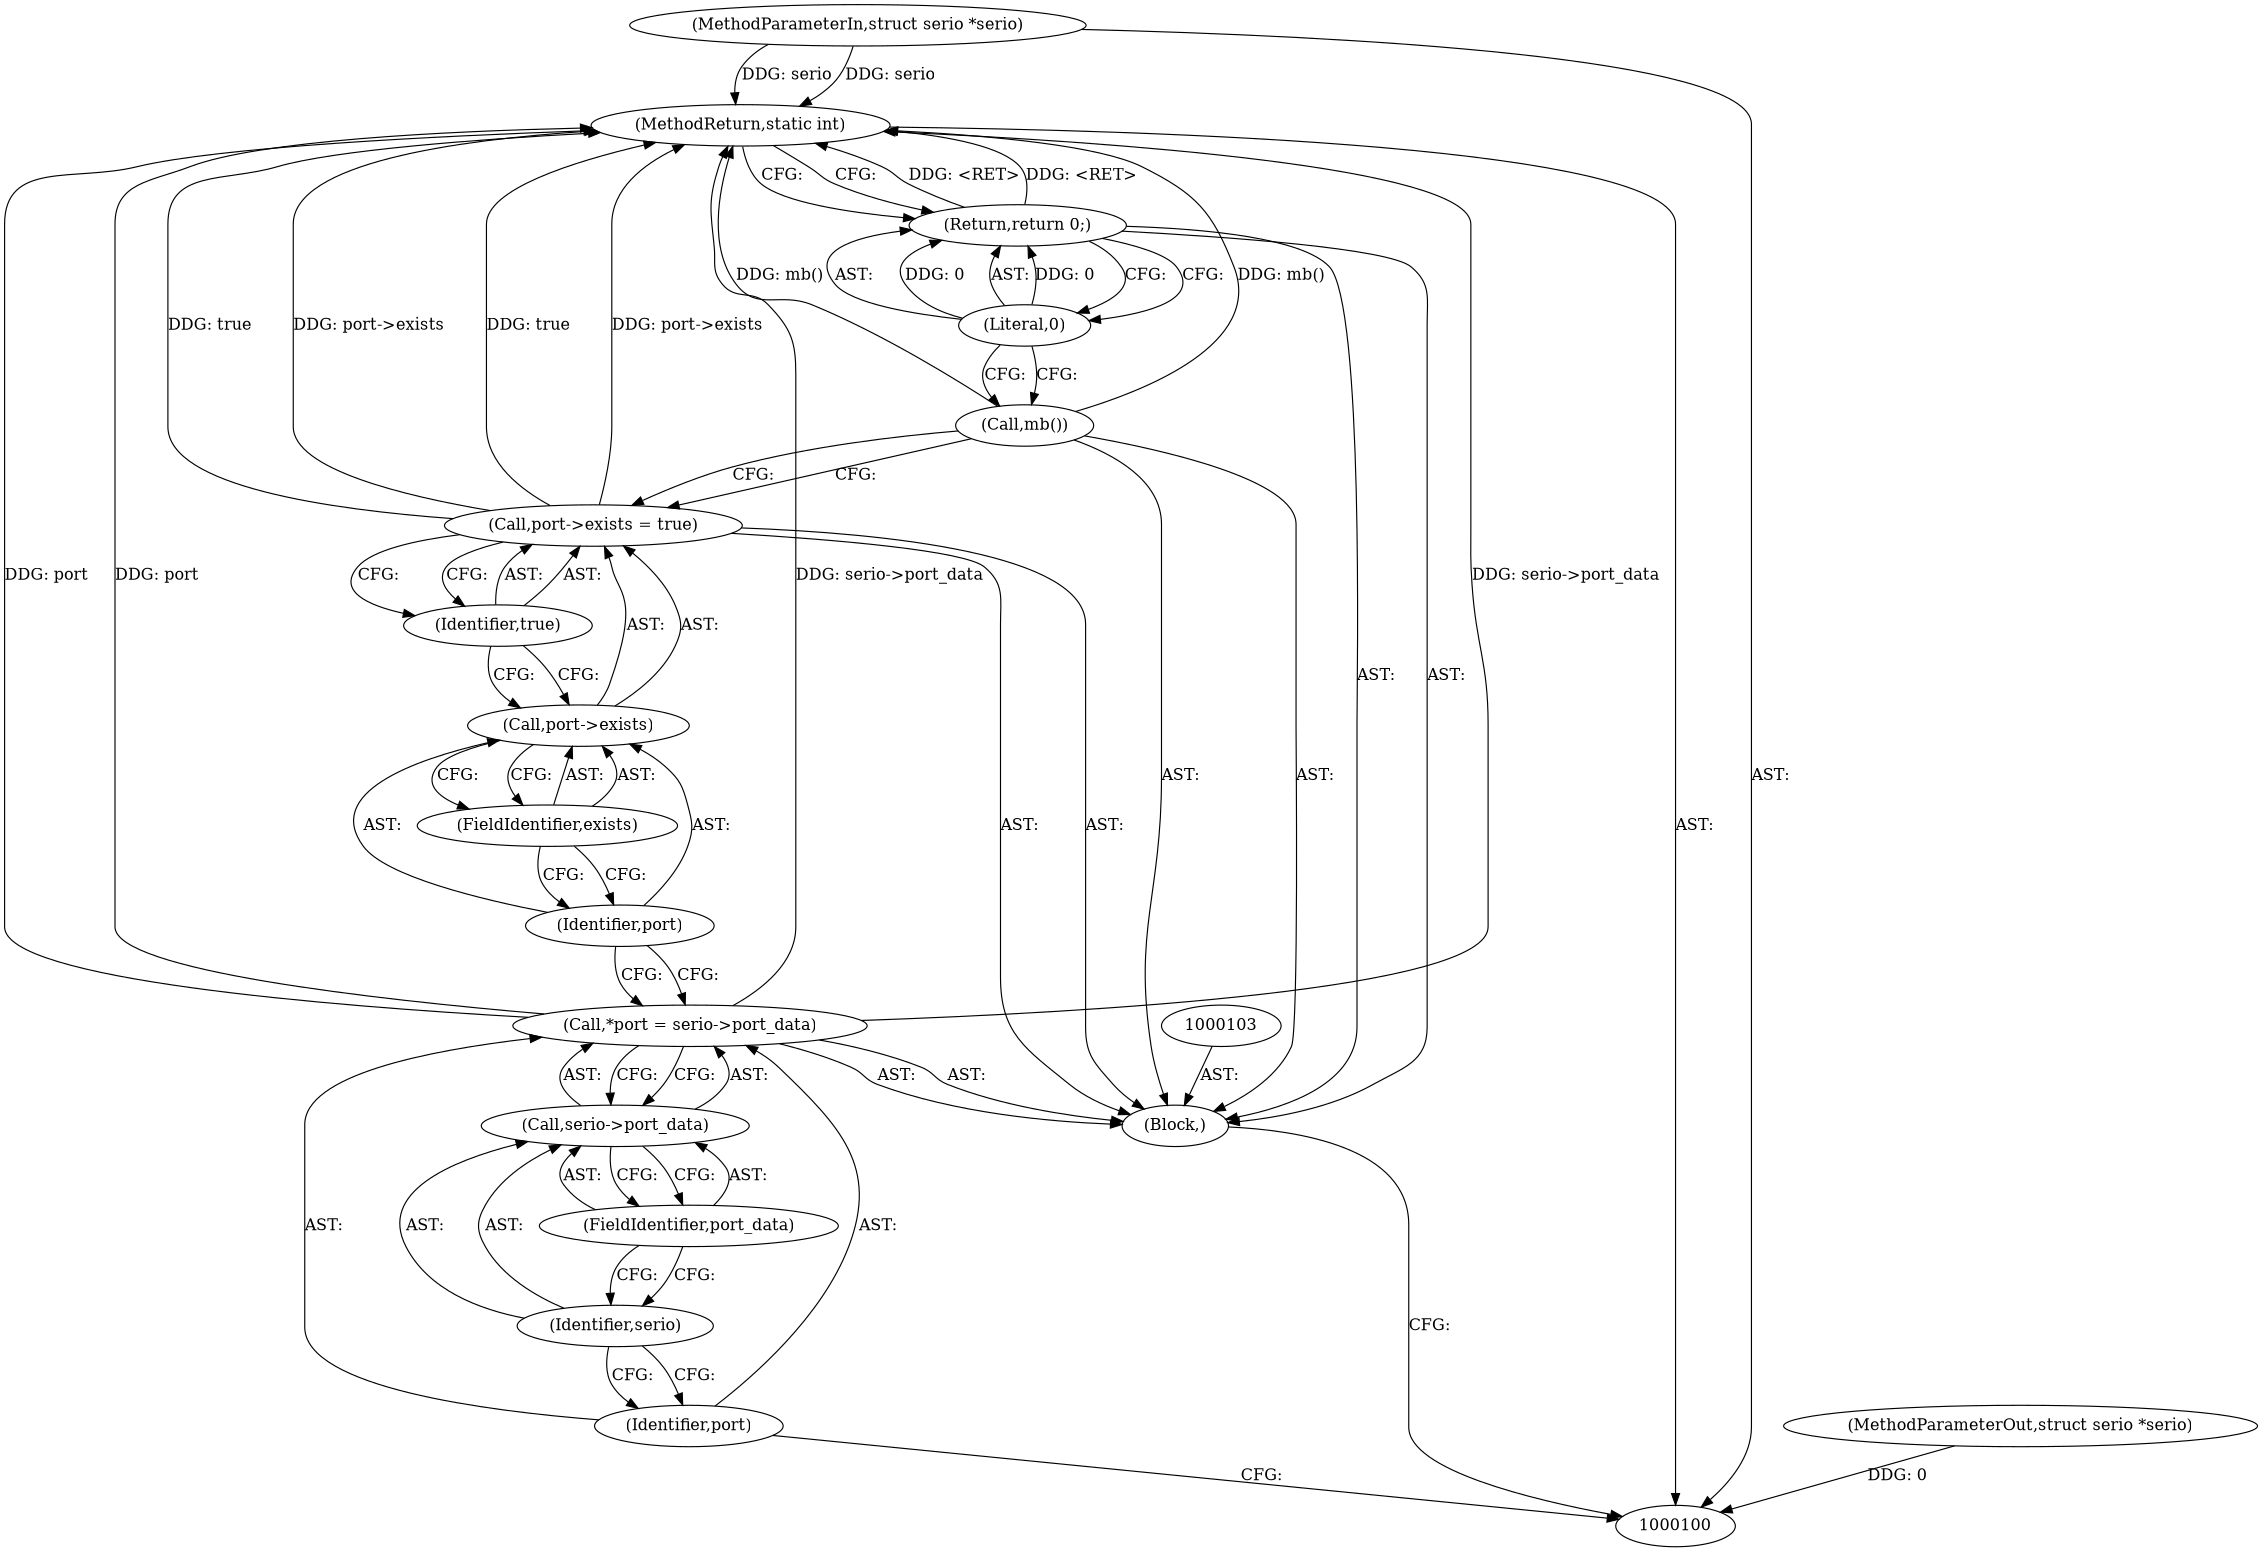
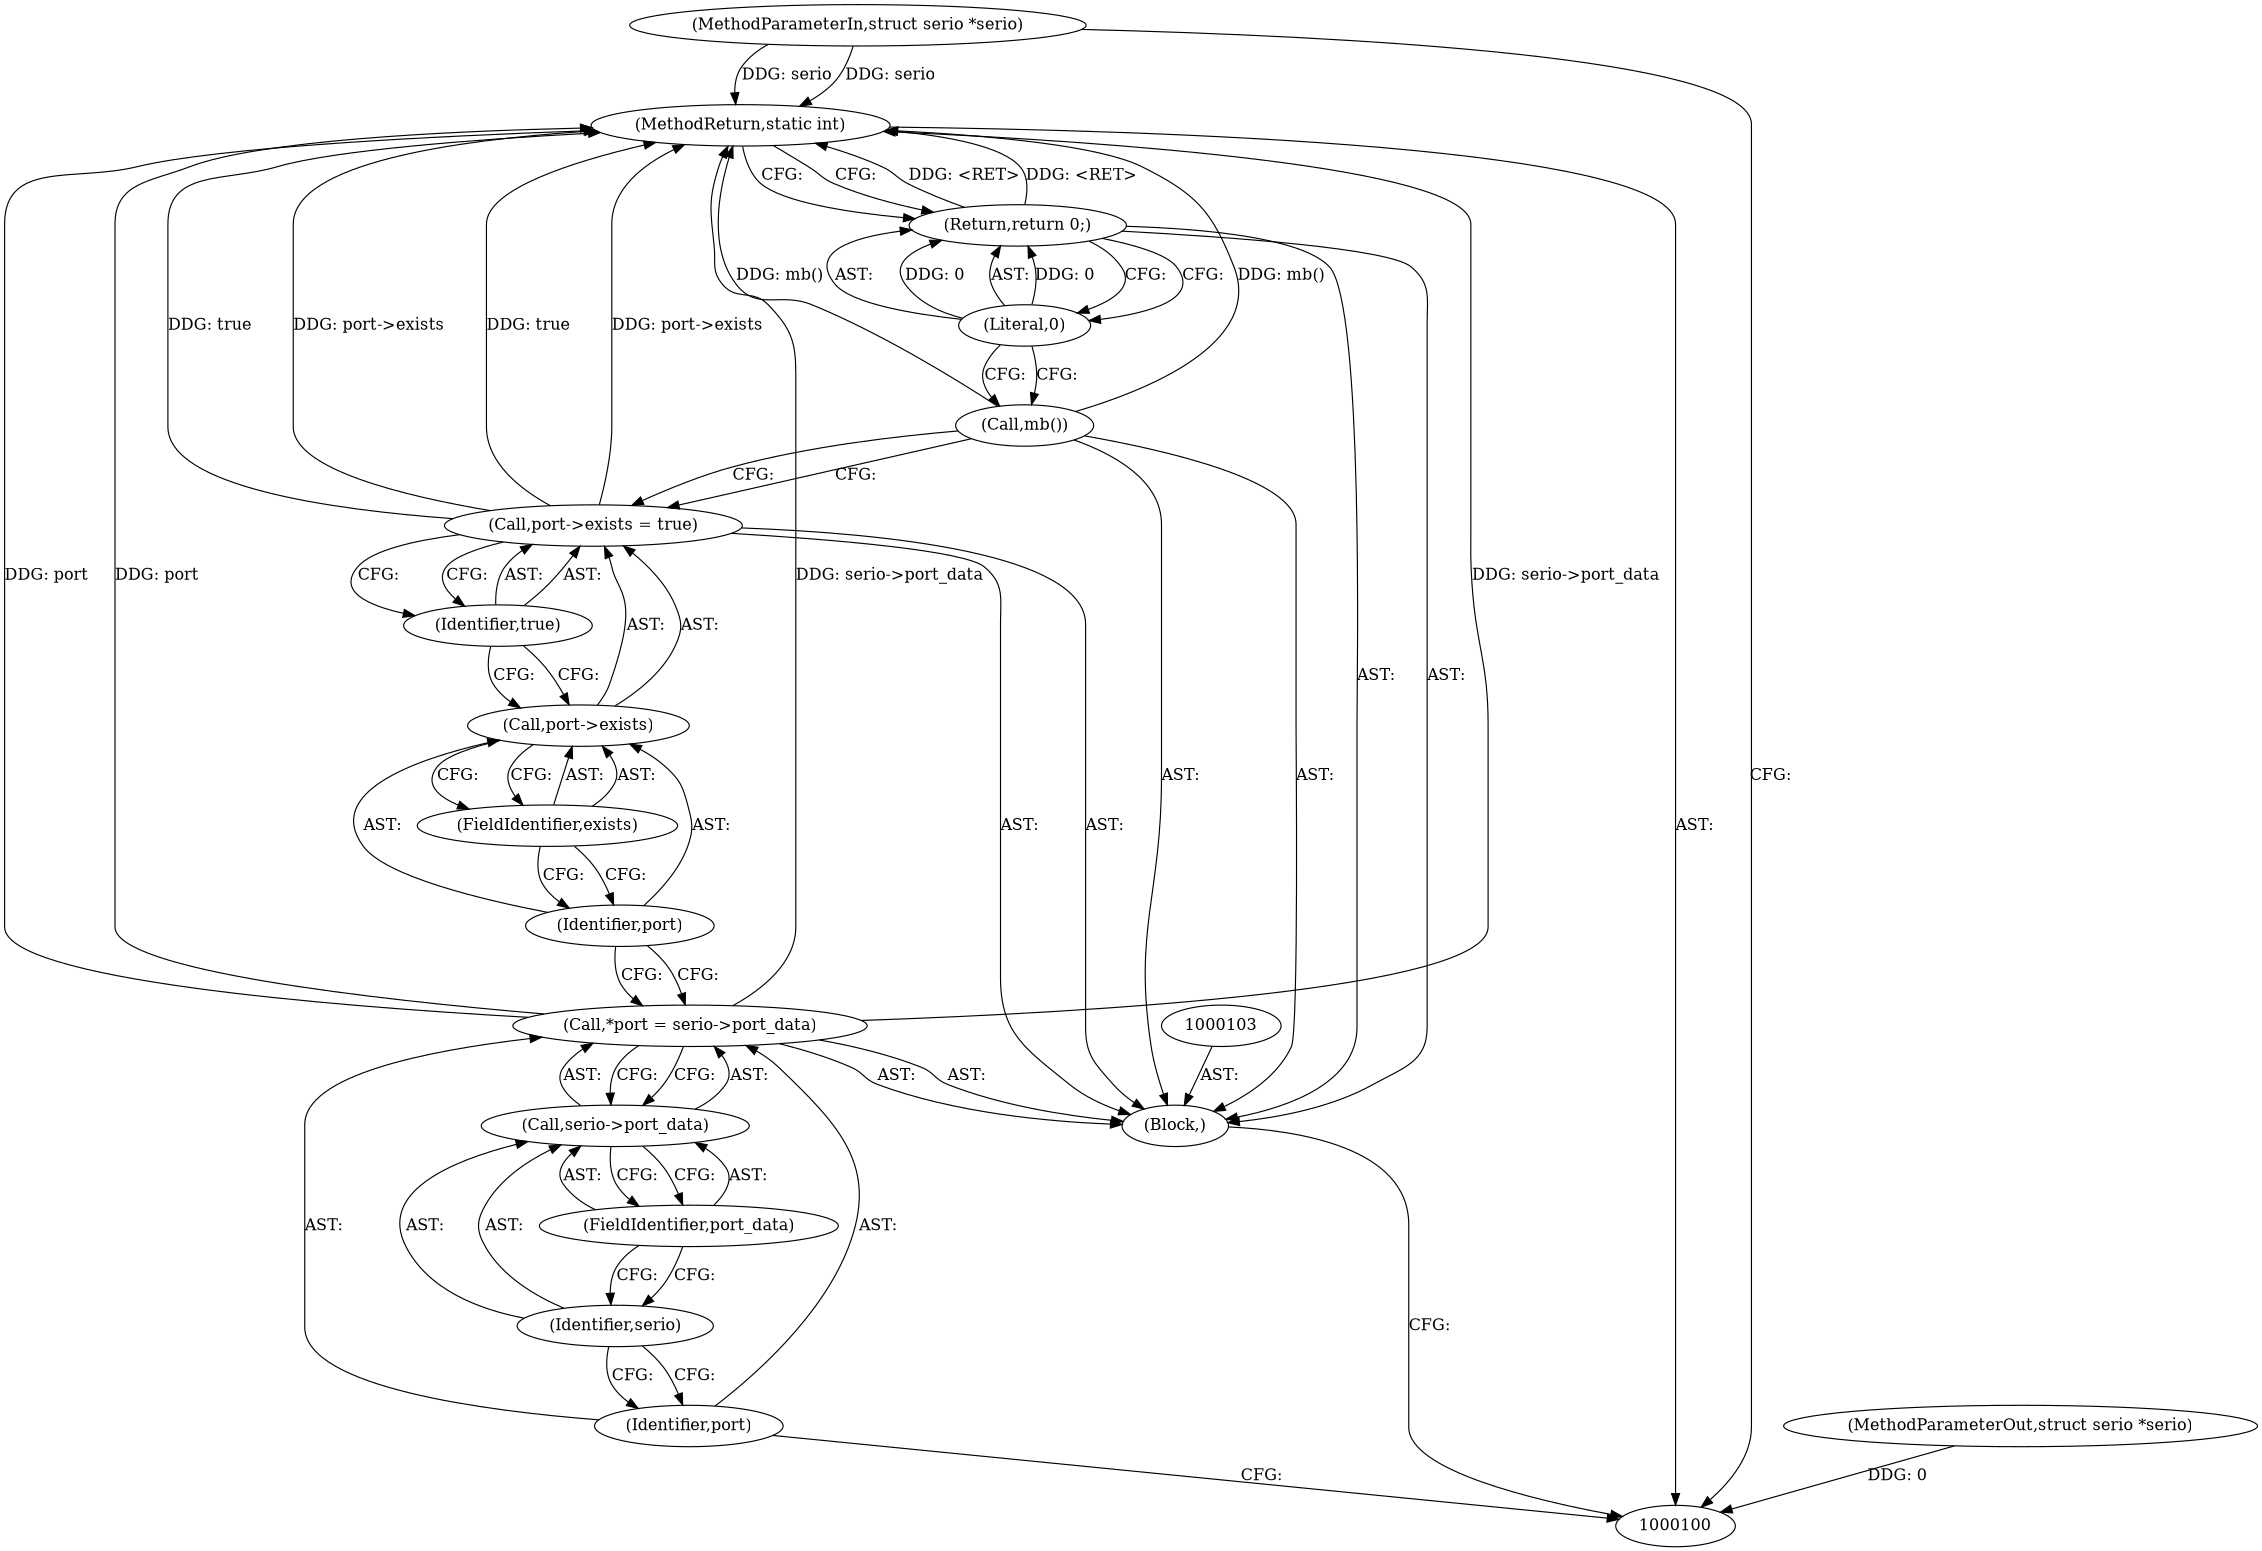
(1773, 776) -> (1773, 776)
